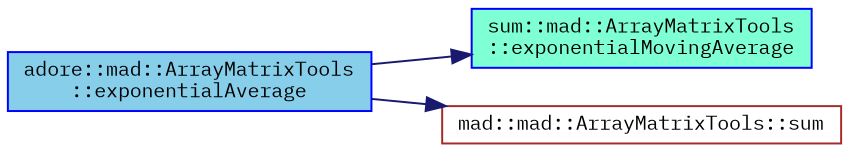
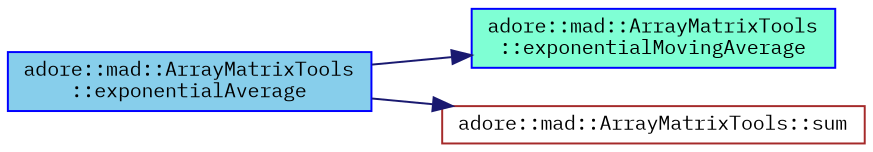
(642, 38) -> (653, 38)
(642, 125) -> (653, 125)
